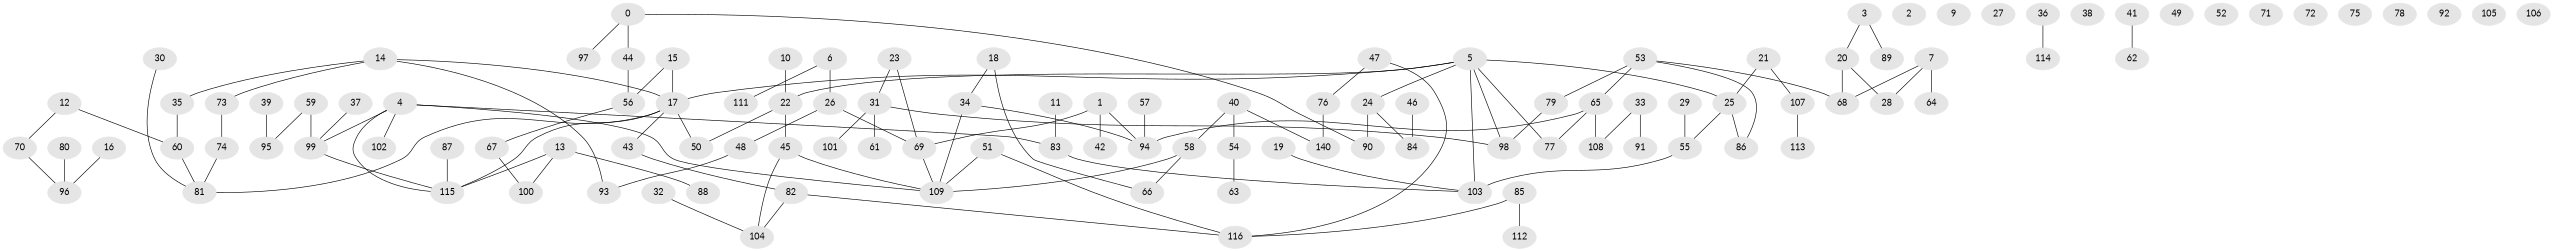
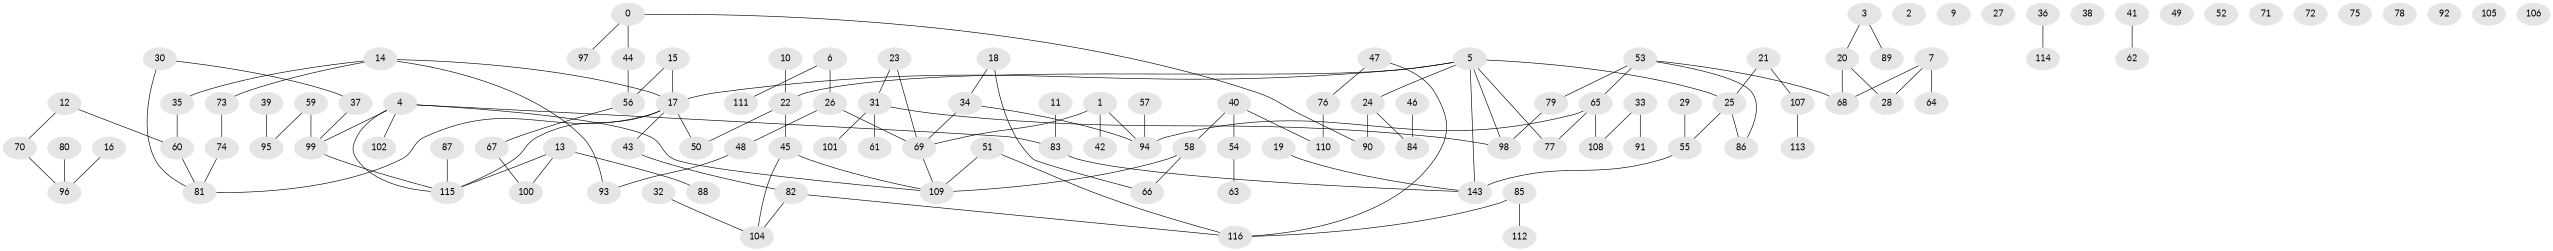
none -> (256, 73)
(951, 148) -> (942, 126)
(1323, 148) -> (1323, 148)
(1475, 193) -> (1475, 193)
